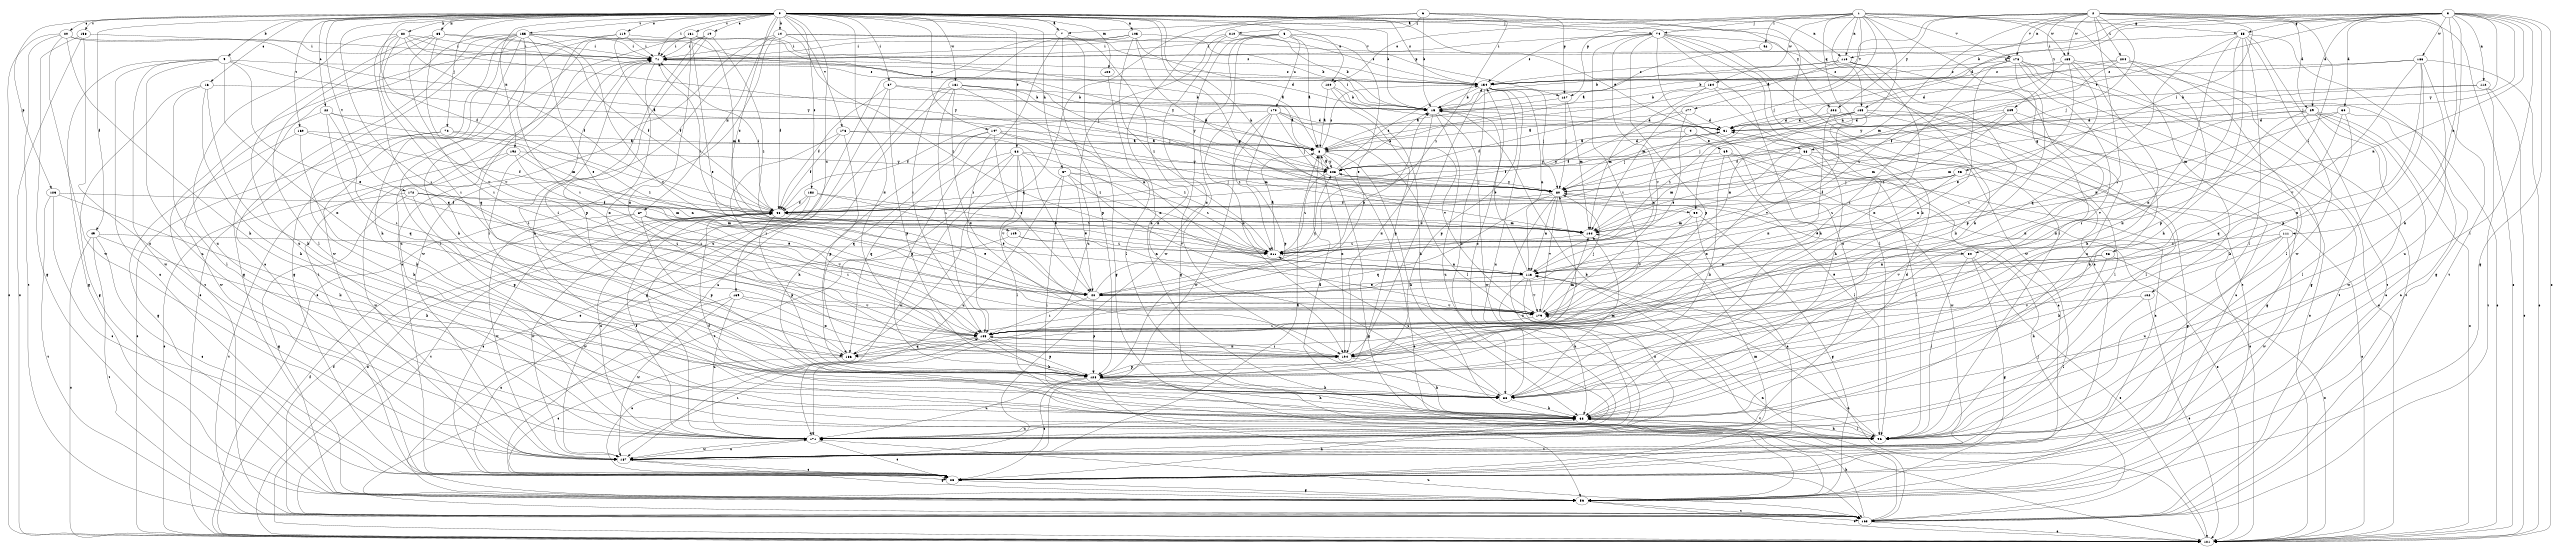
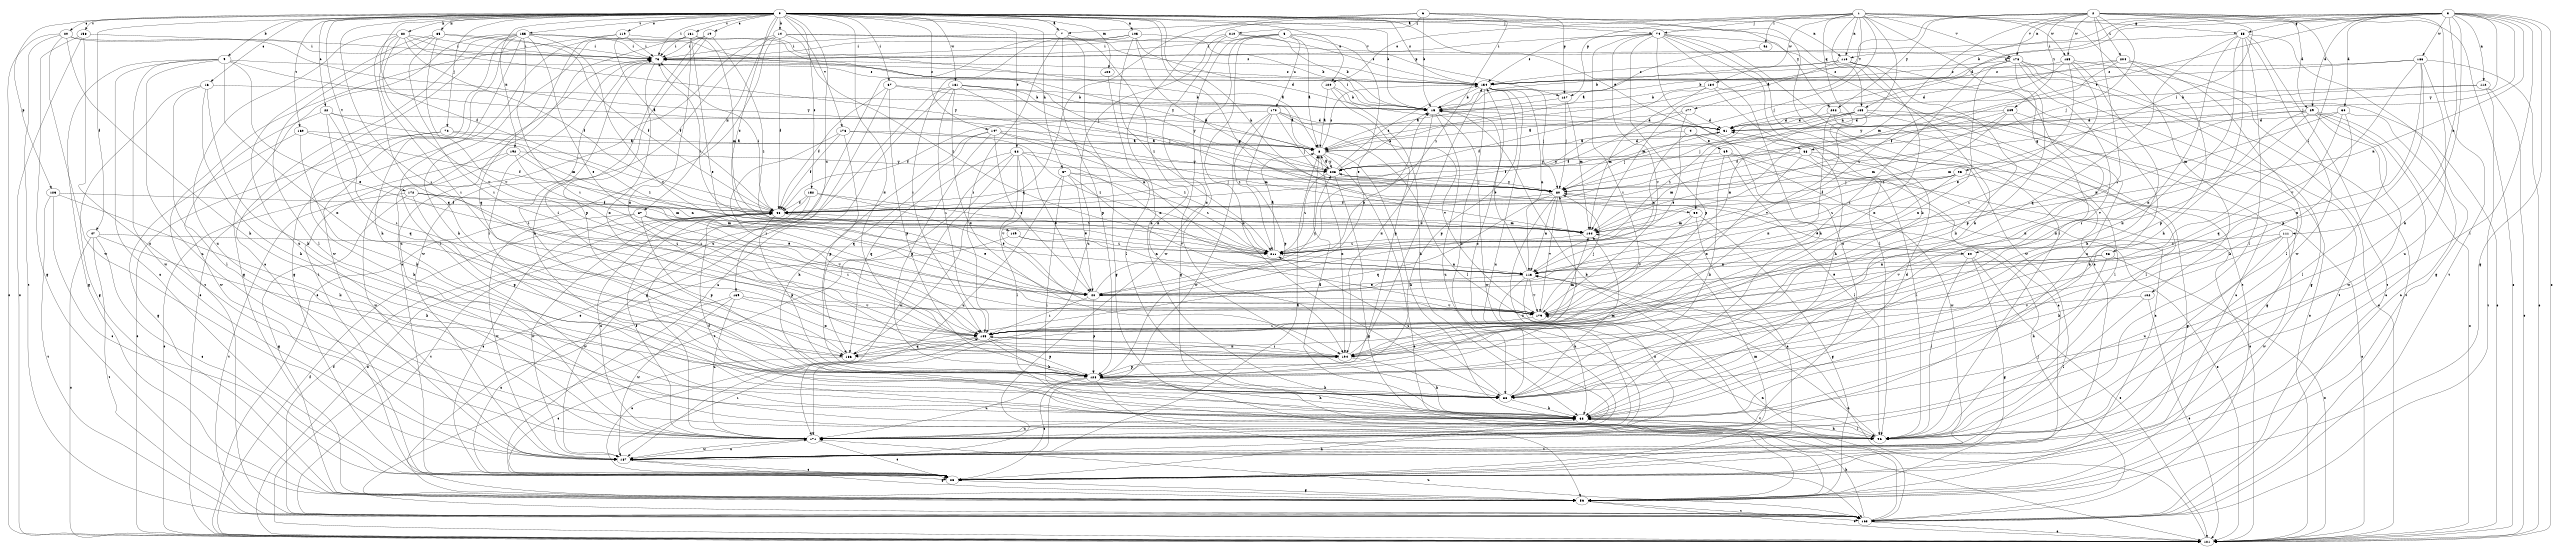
(657, 59) -> (657, 59)
(93, 234) -> (93, 234)
